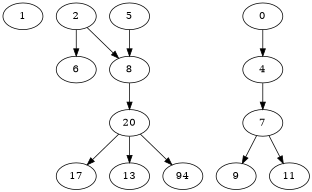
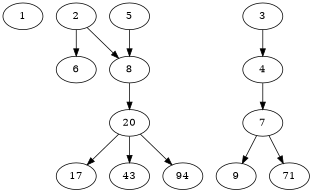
(263, 16) -> (263, 16)
(130, 176) -> (130, 176)
(289, 176) -> (289, 176)
